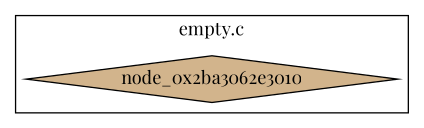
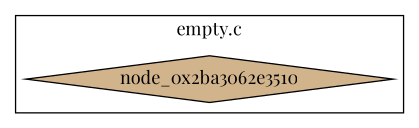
(212, 79) -> (210, 79)
